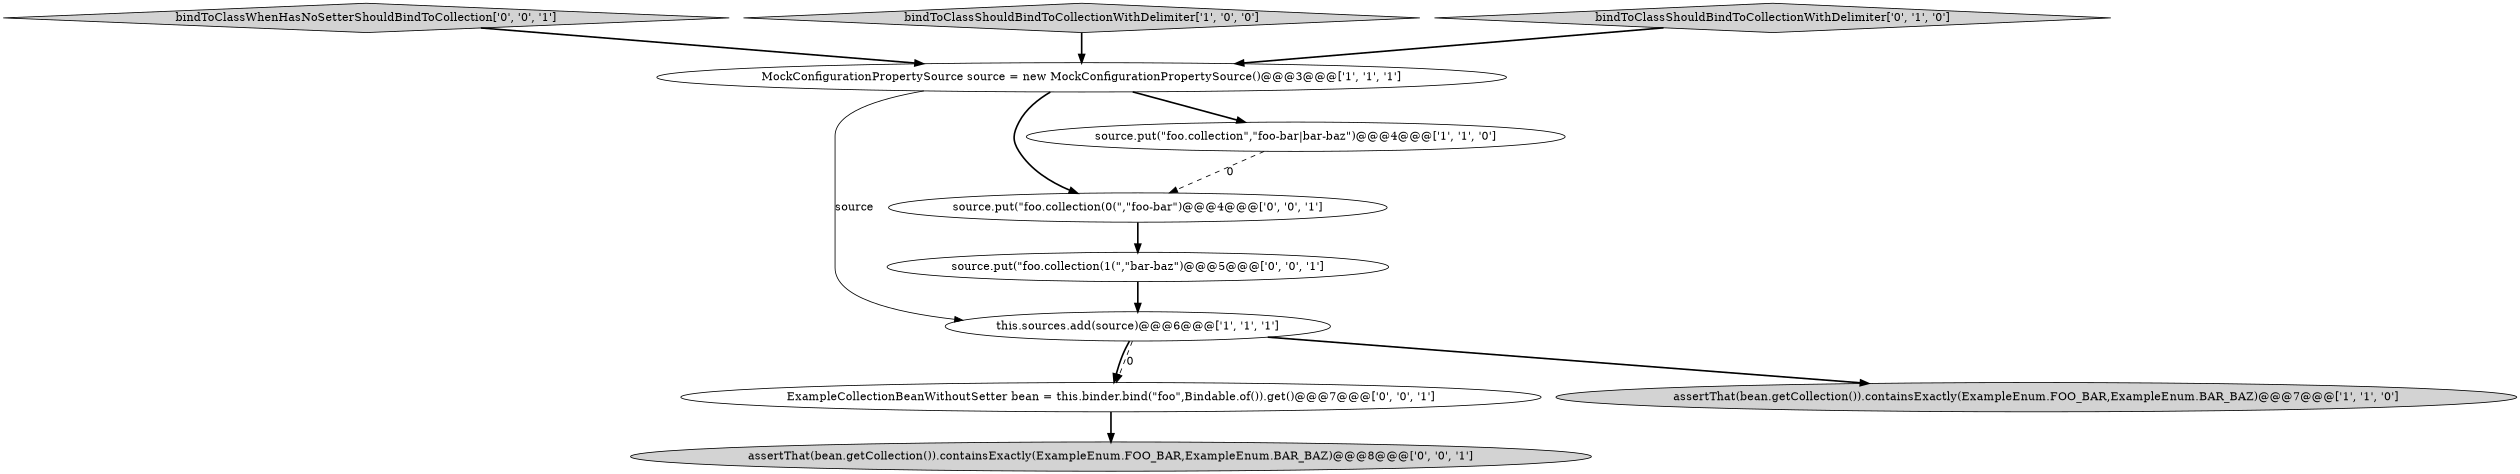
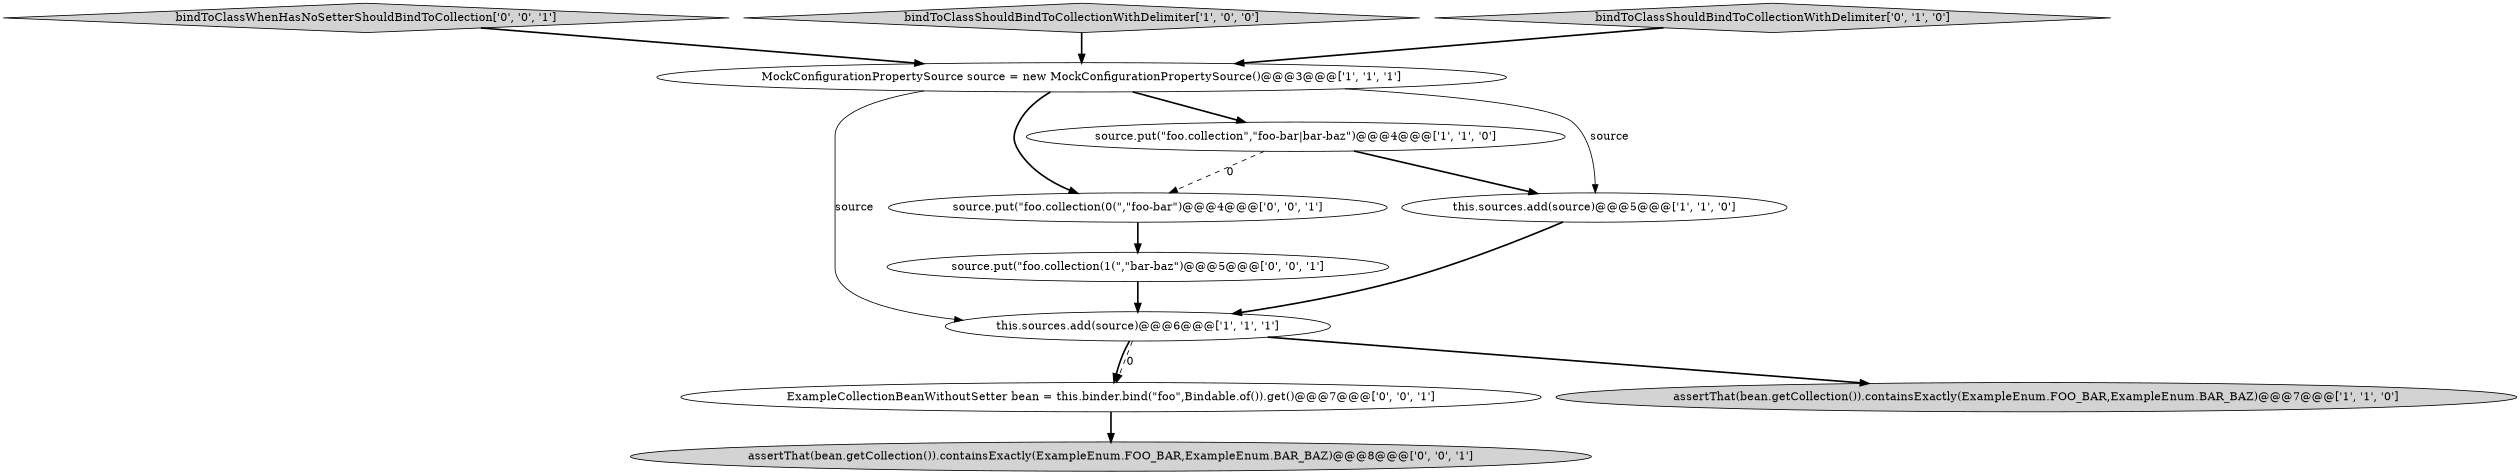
none -> (1594, 208)
